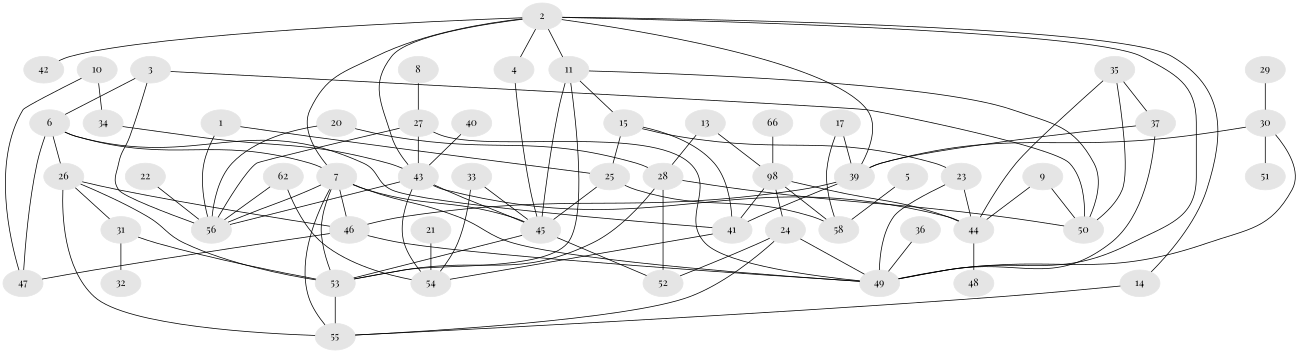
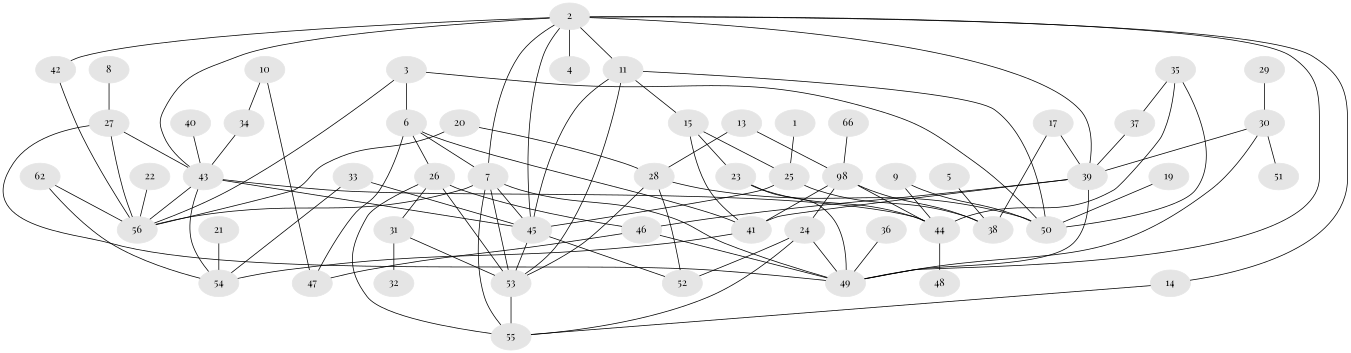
(524, 154) -> (530, 119)
(203, 175) -> (91, 152)
none -> (1169, 177)
(343, 203) -> none
(839, 230) -> (993, 230)
(1097, 252) -> (999, 263)
